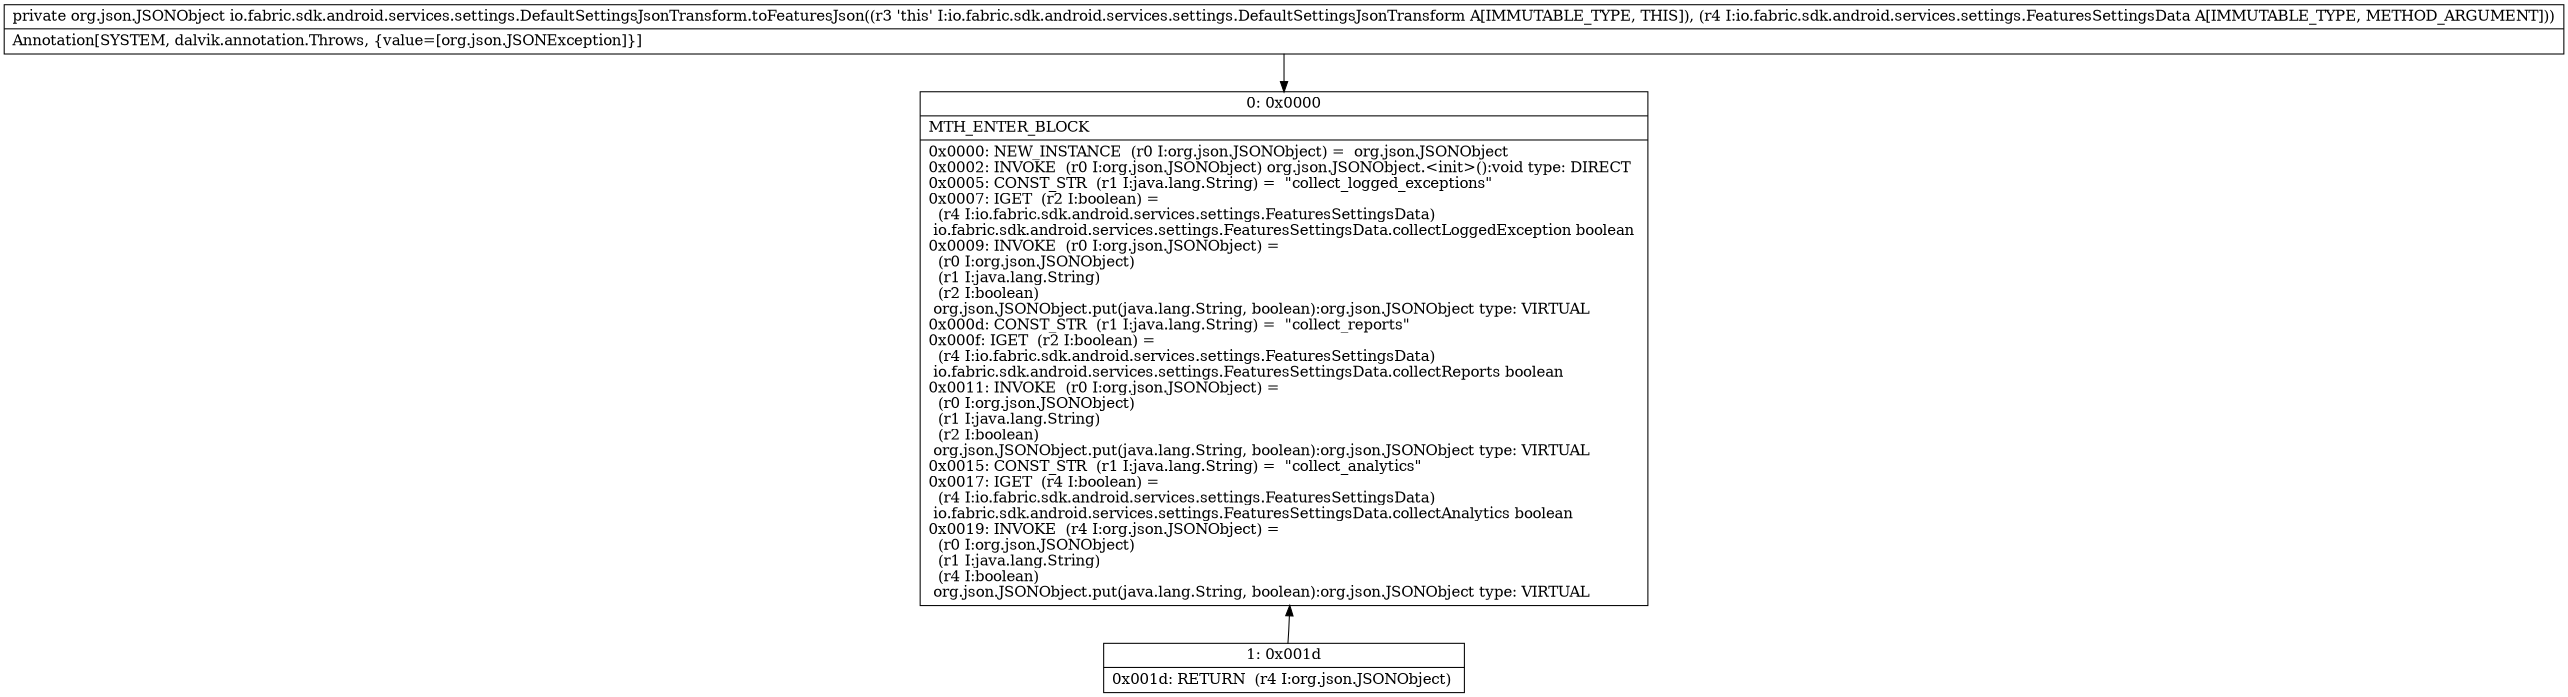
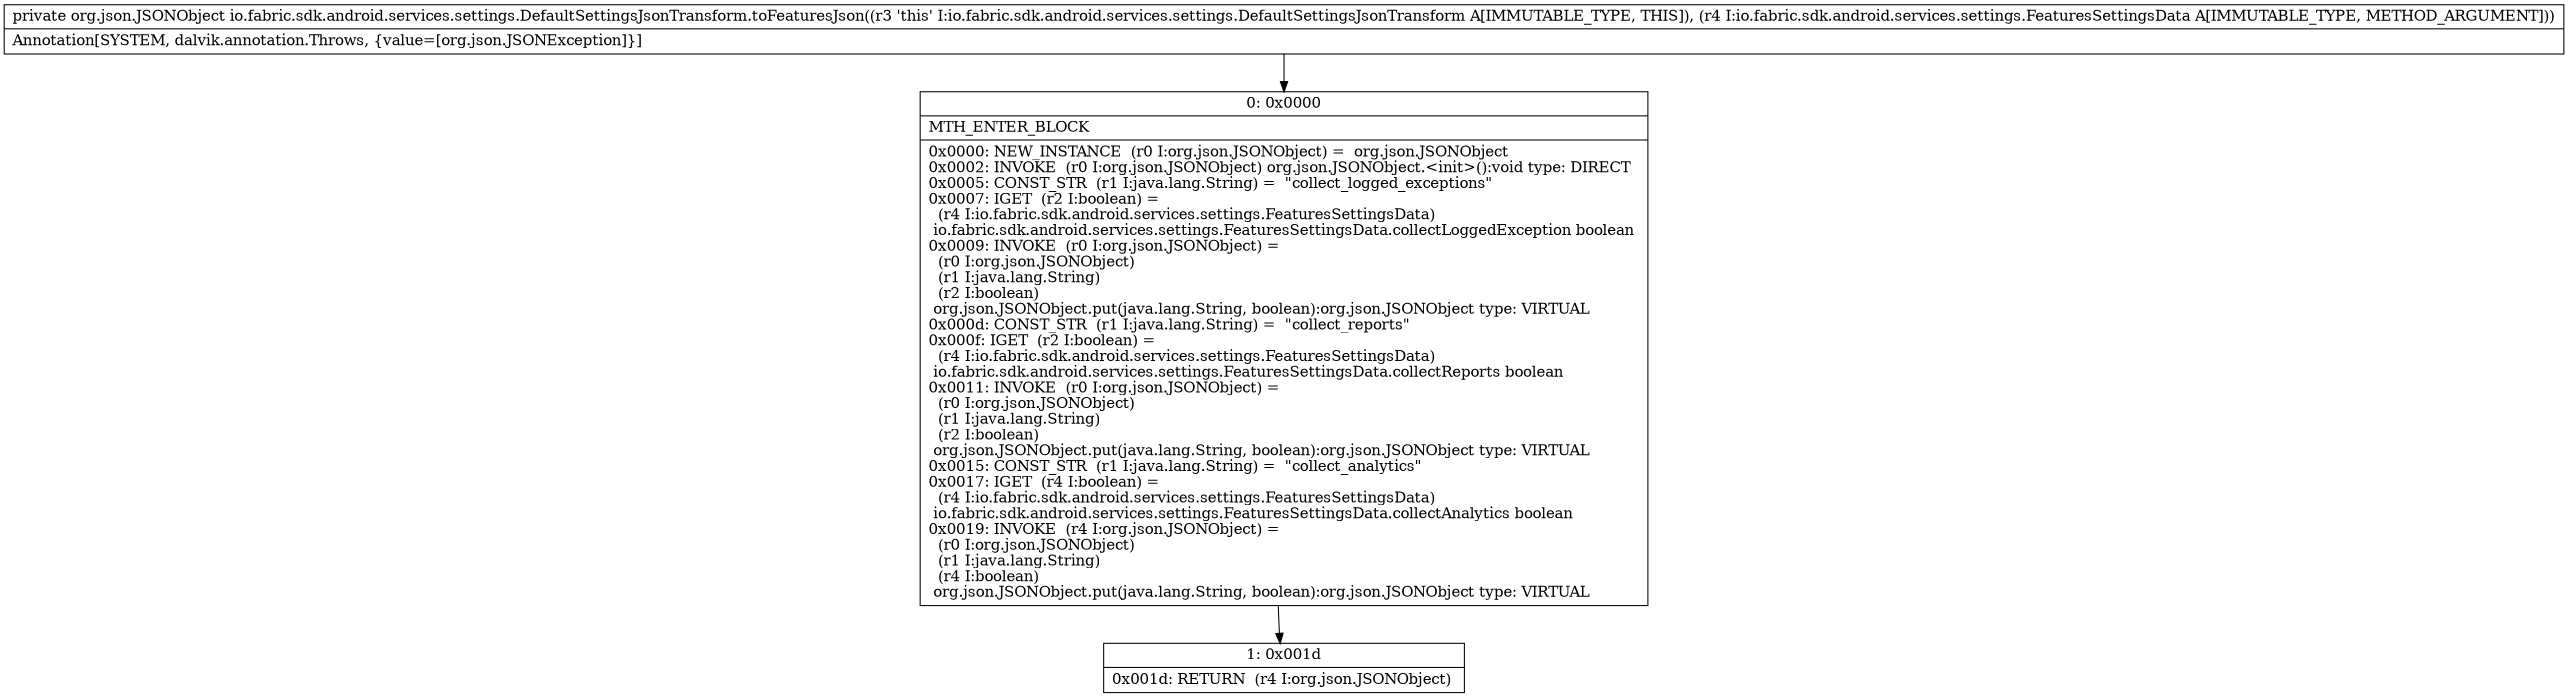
(1289, 630) -> (1279, 619)
